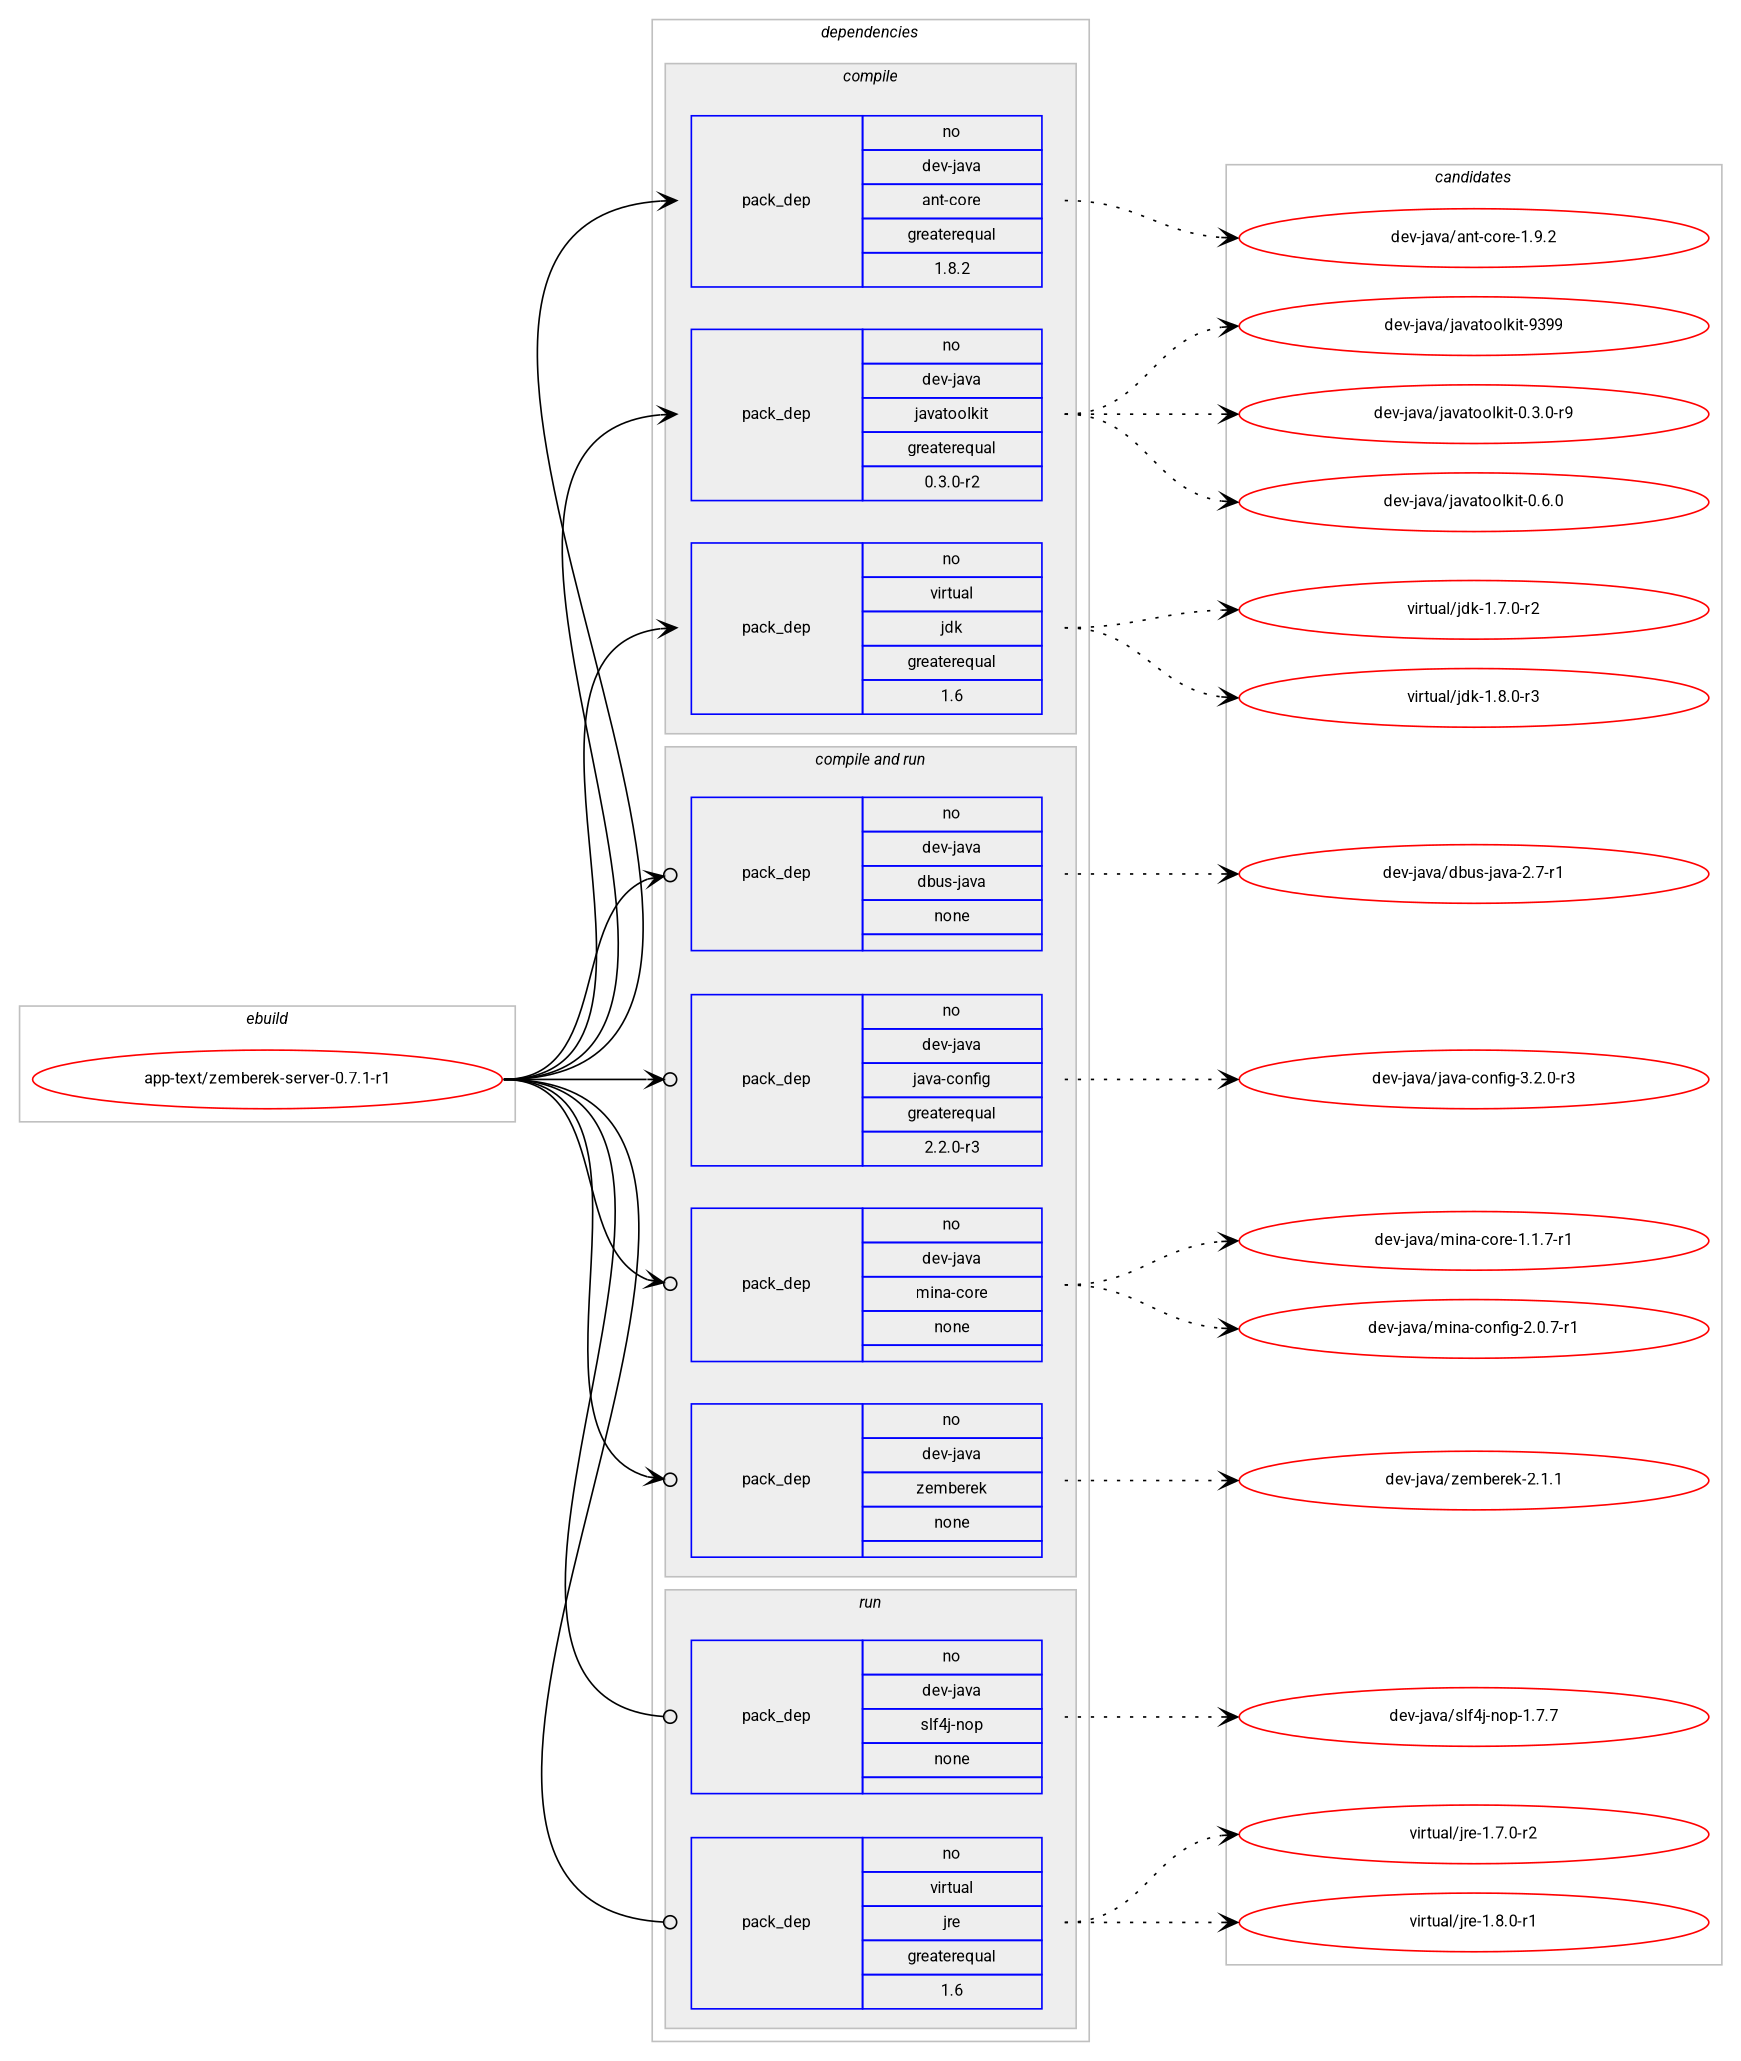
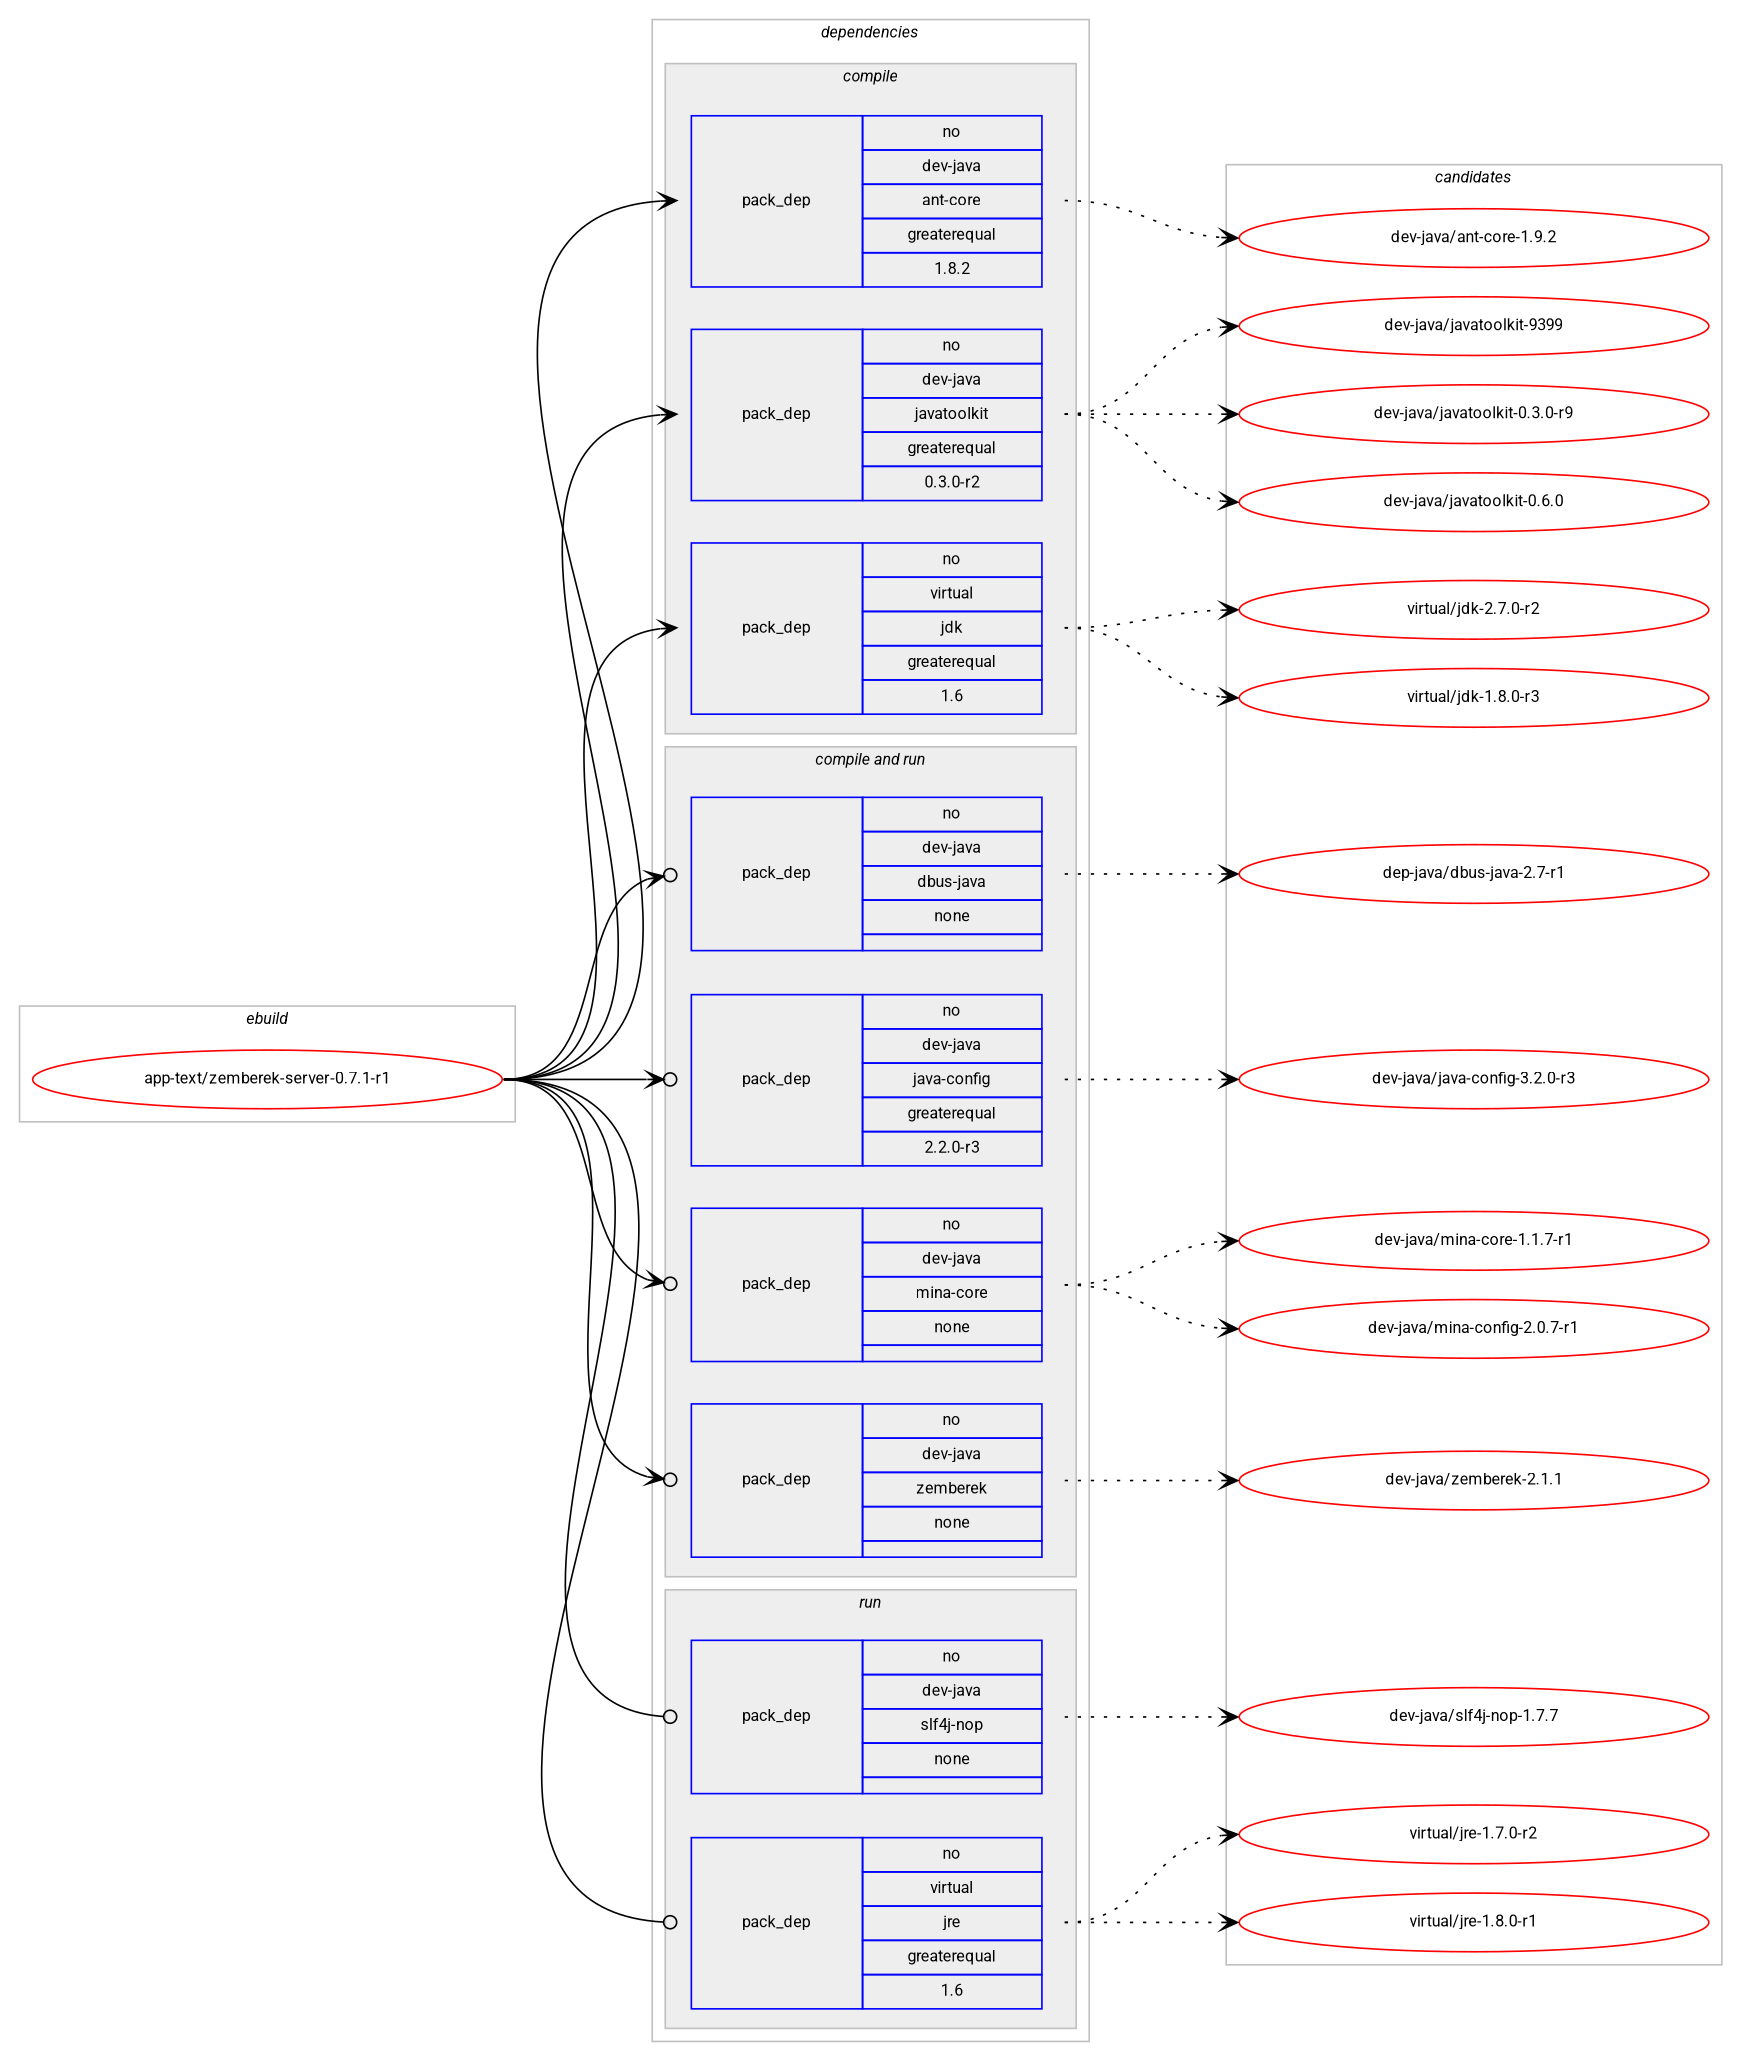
(1474, 610) -> (1474, 610)
(1474, 874) -> (1474, 874)
